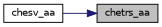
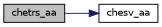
(75, 13) -> (77, 13)
